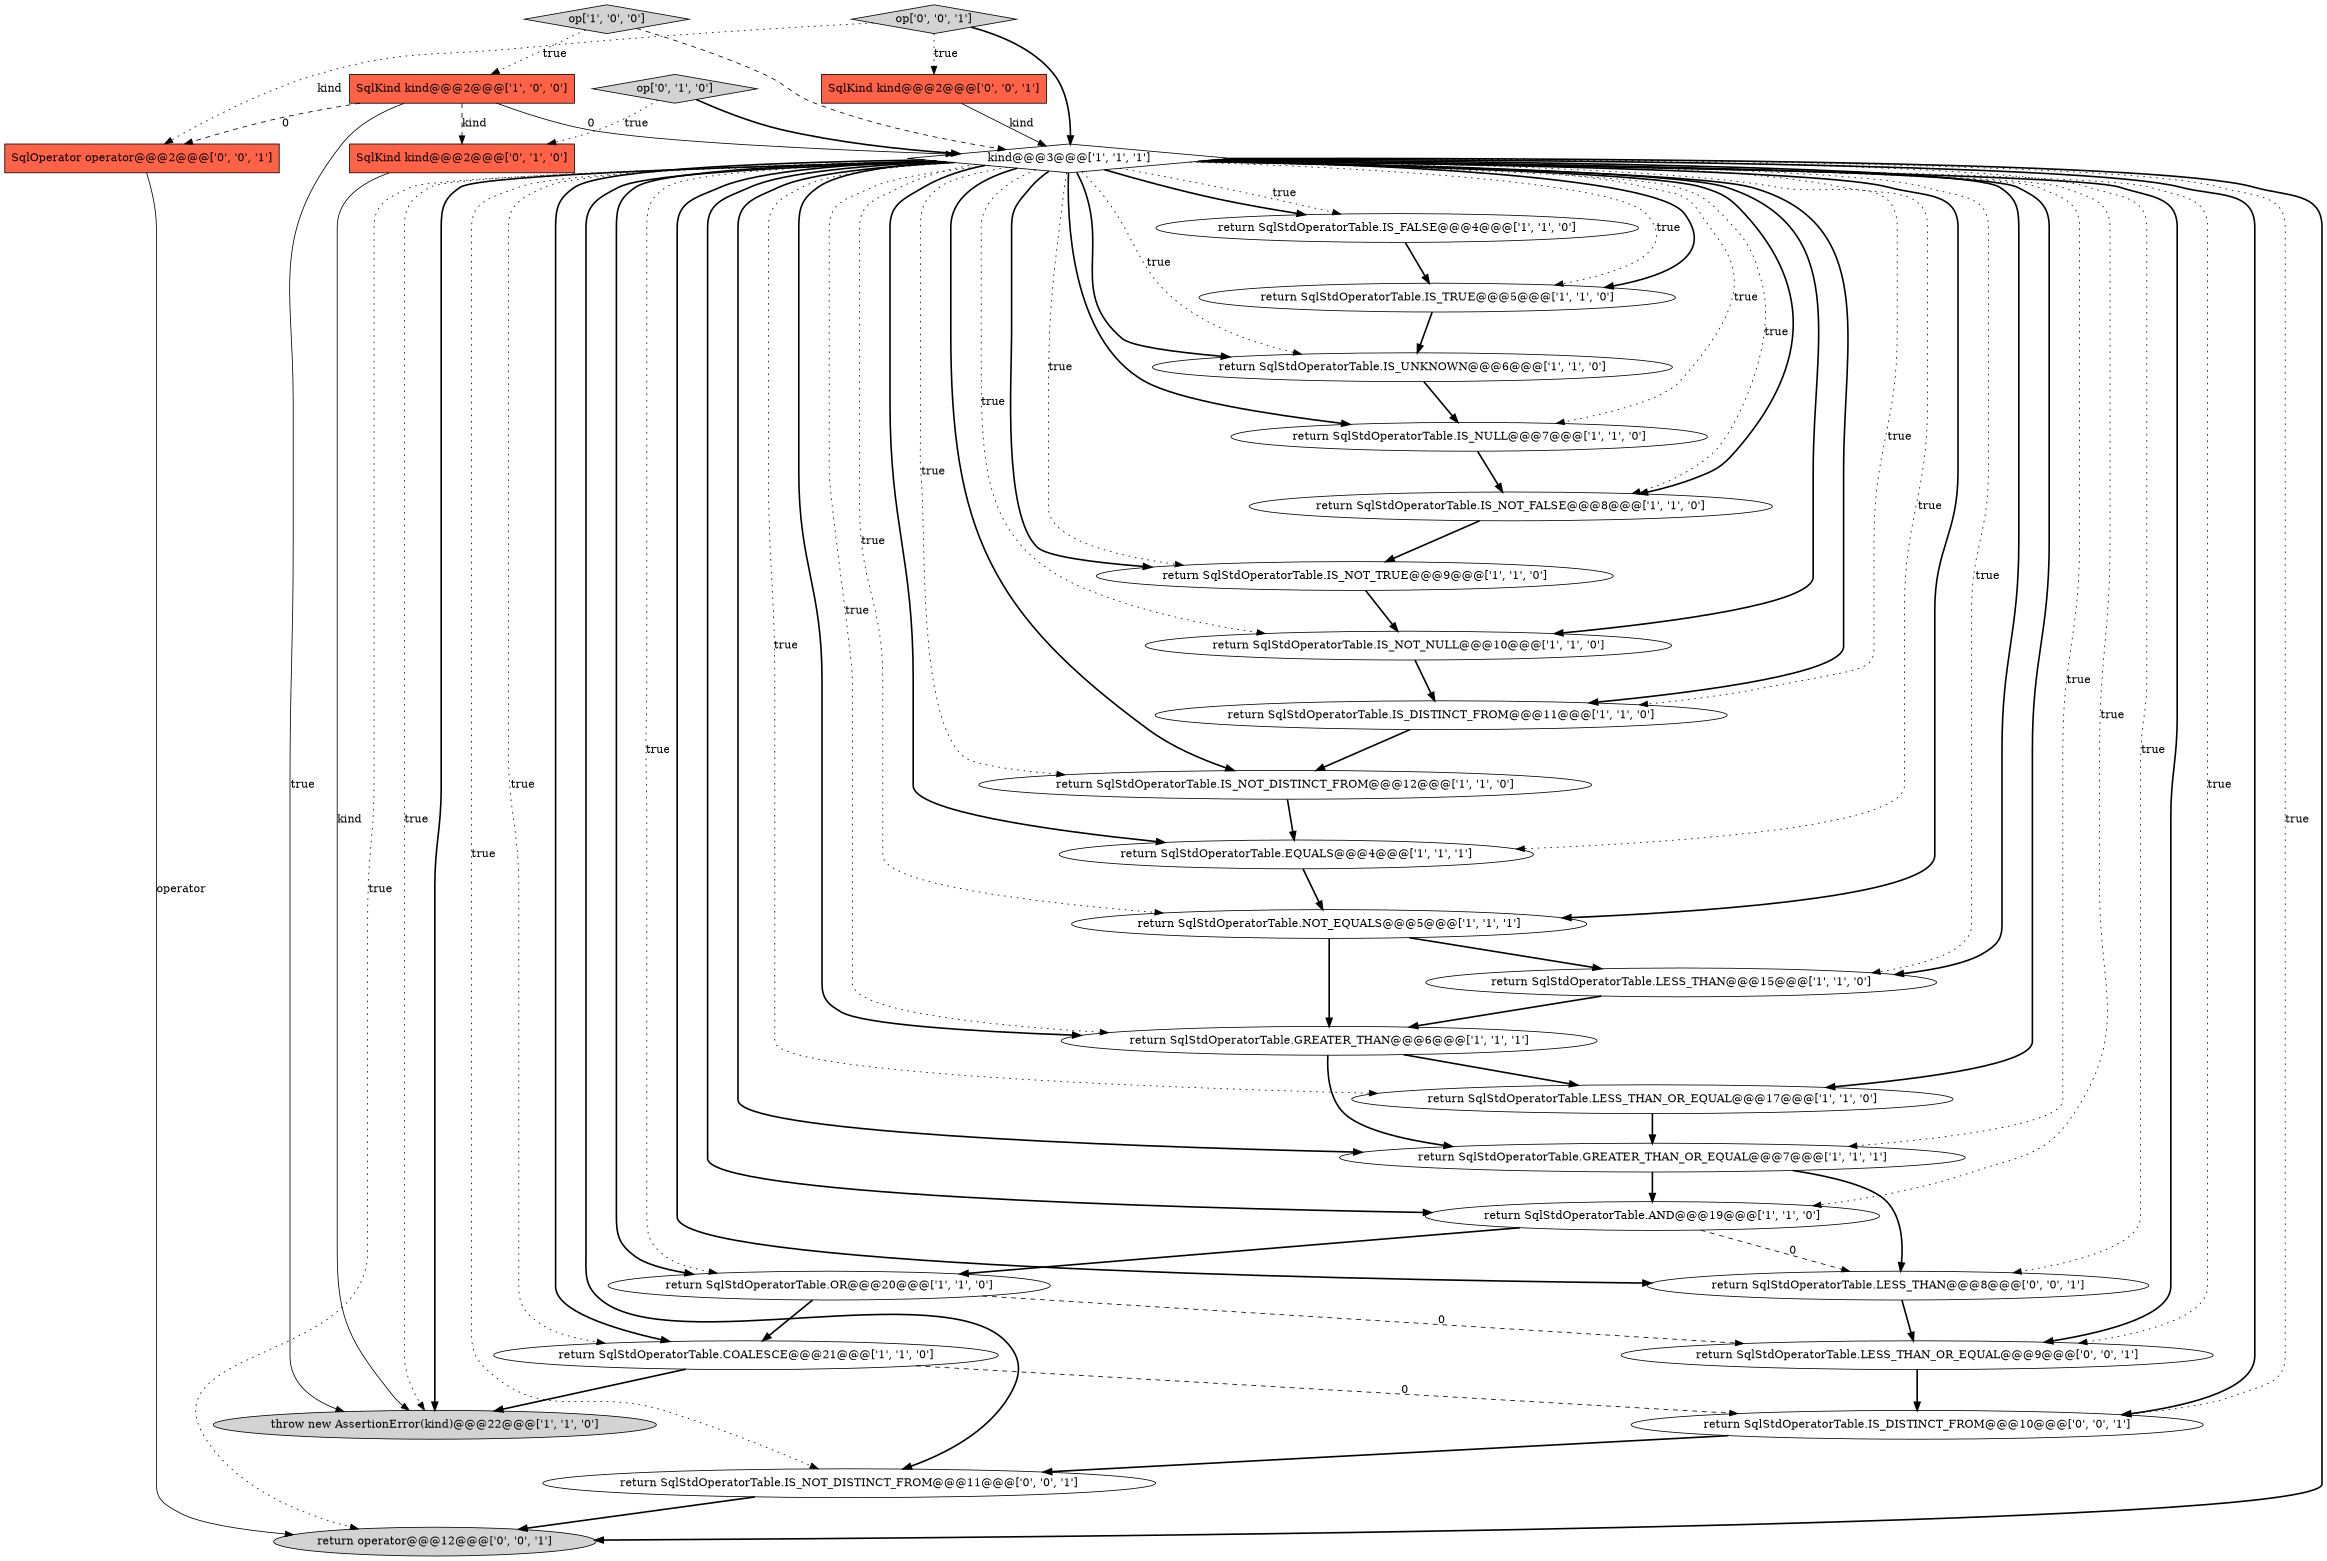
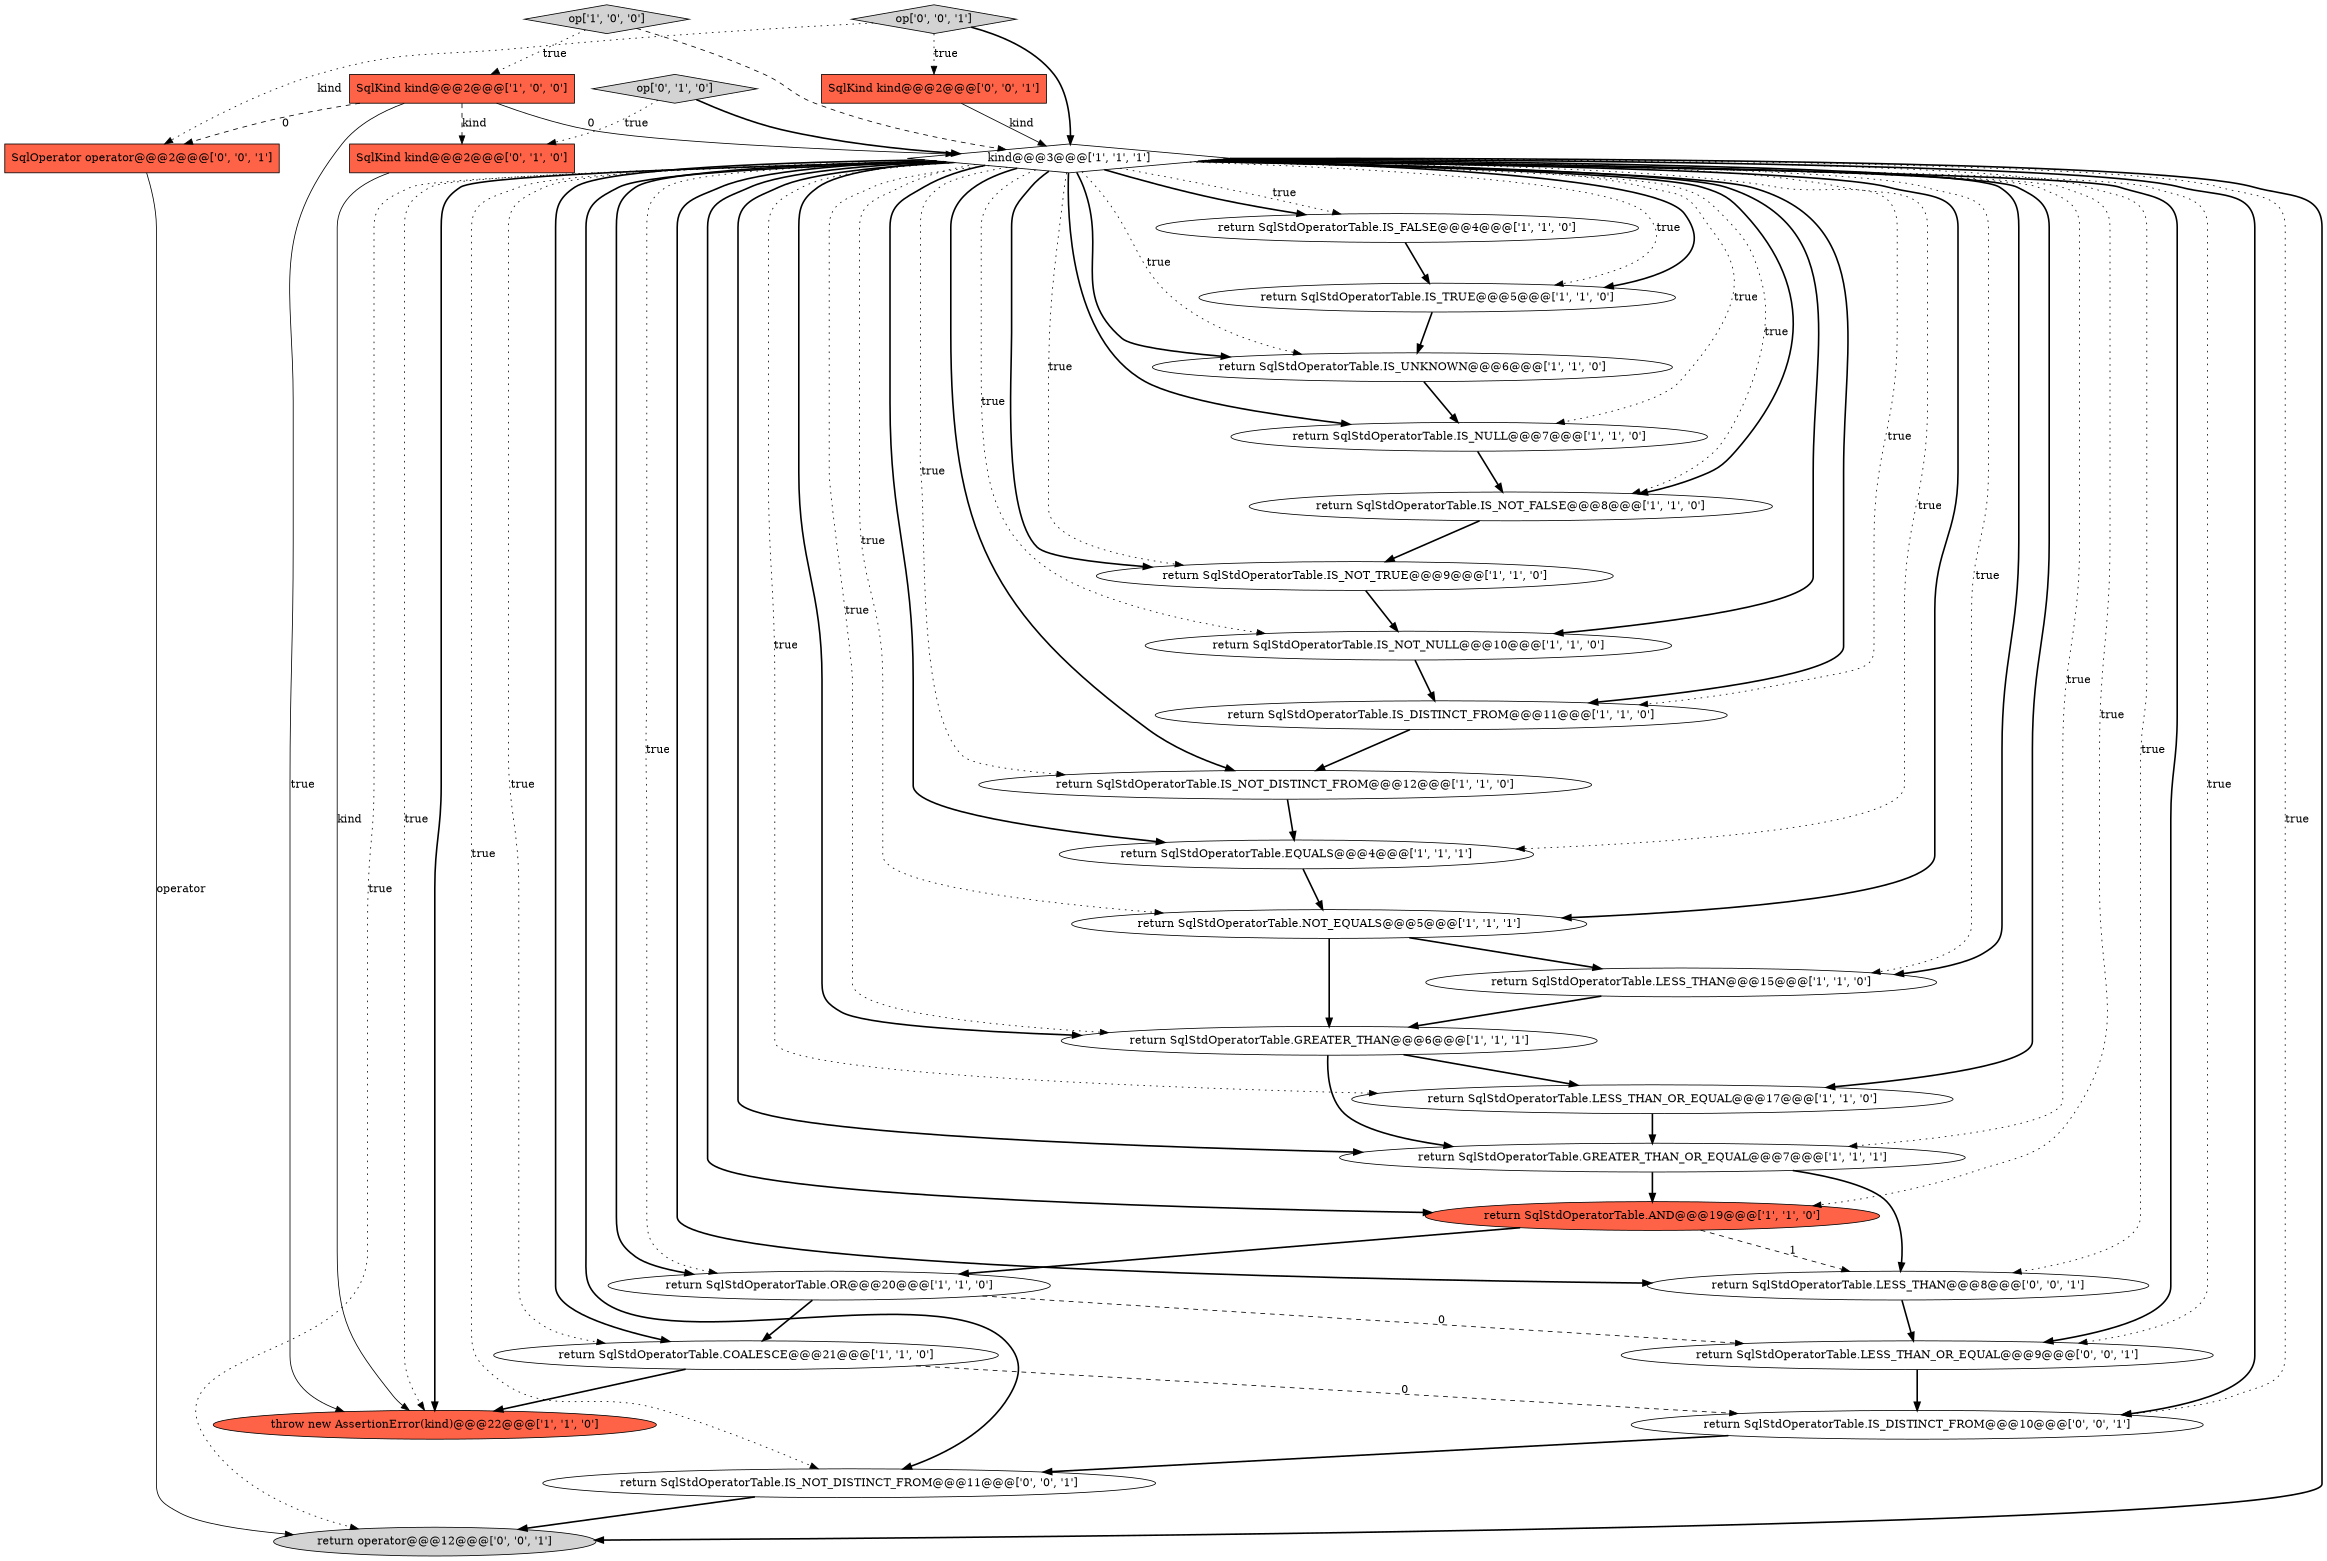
(1652, 1216) -> (1652, 1216)
(1793, 1251) -> (1793, 1251)
(435, 1425) -> (435, 1425)
